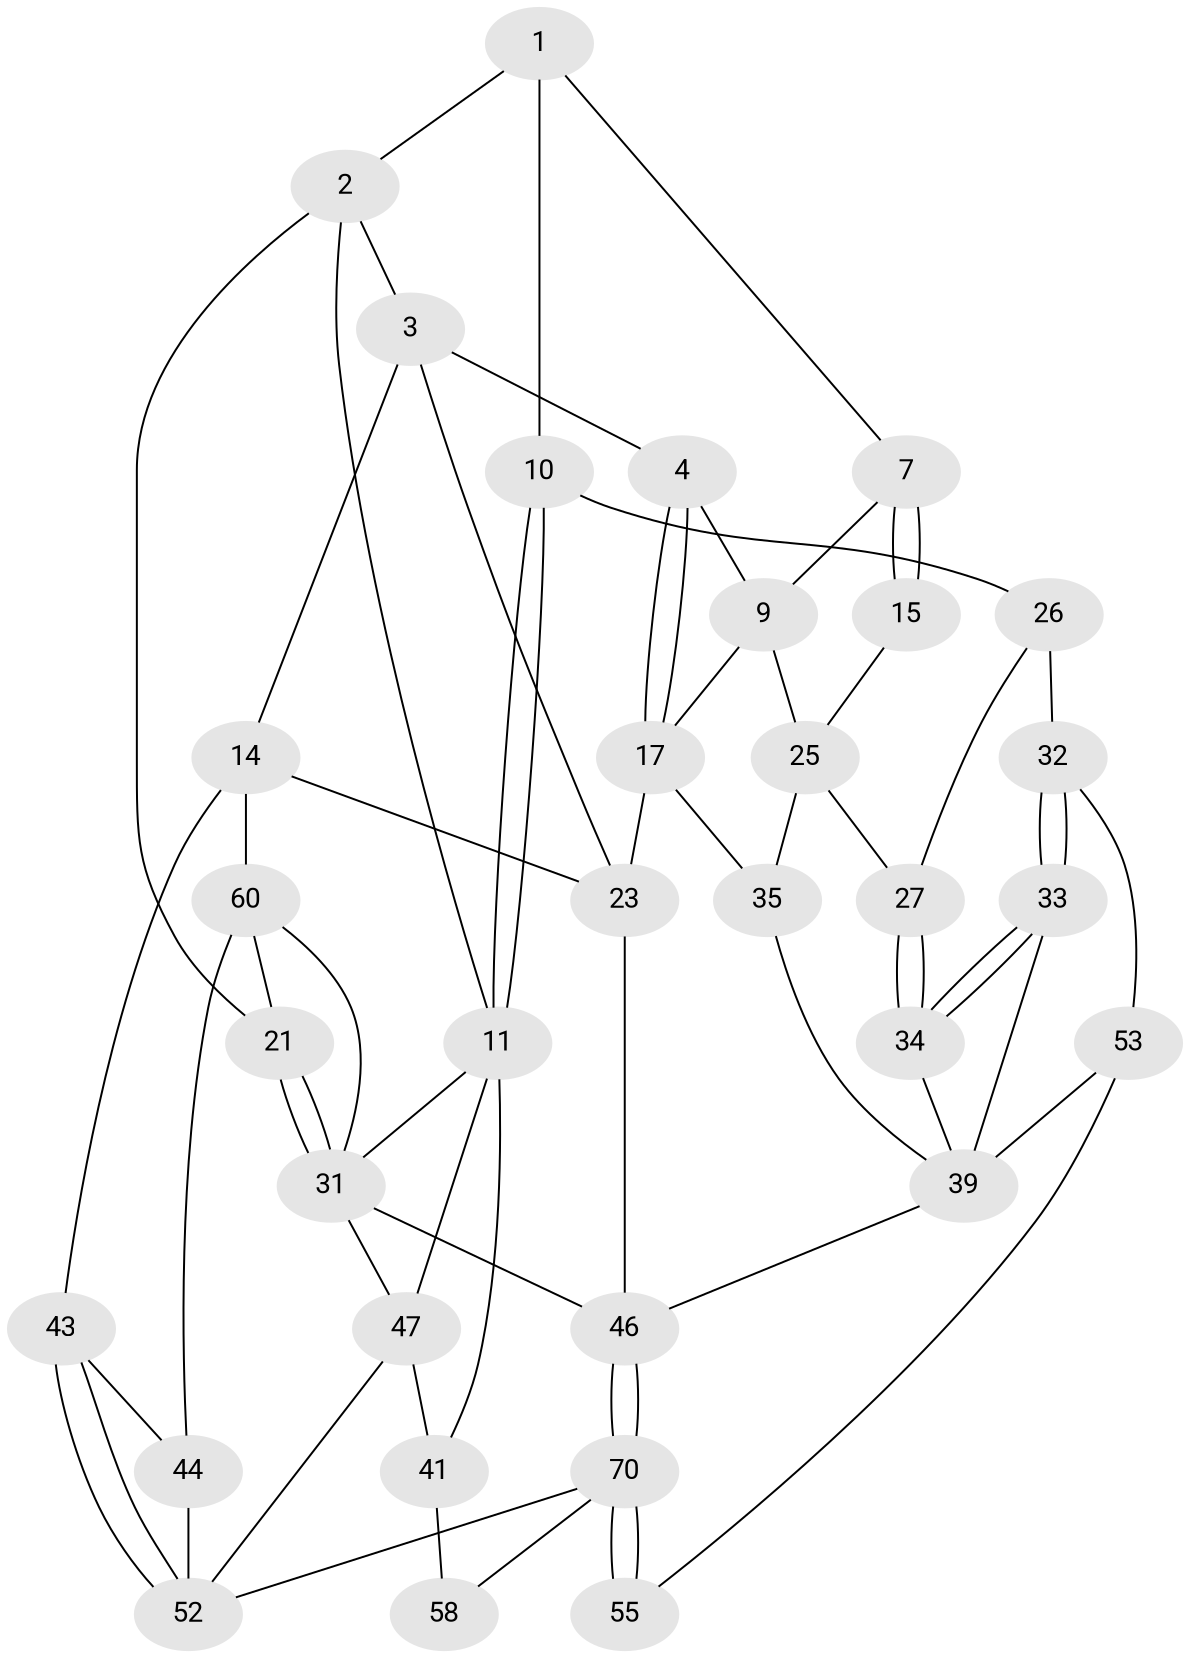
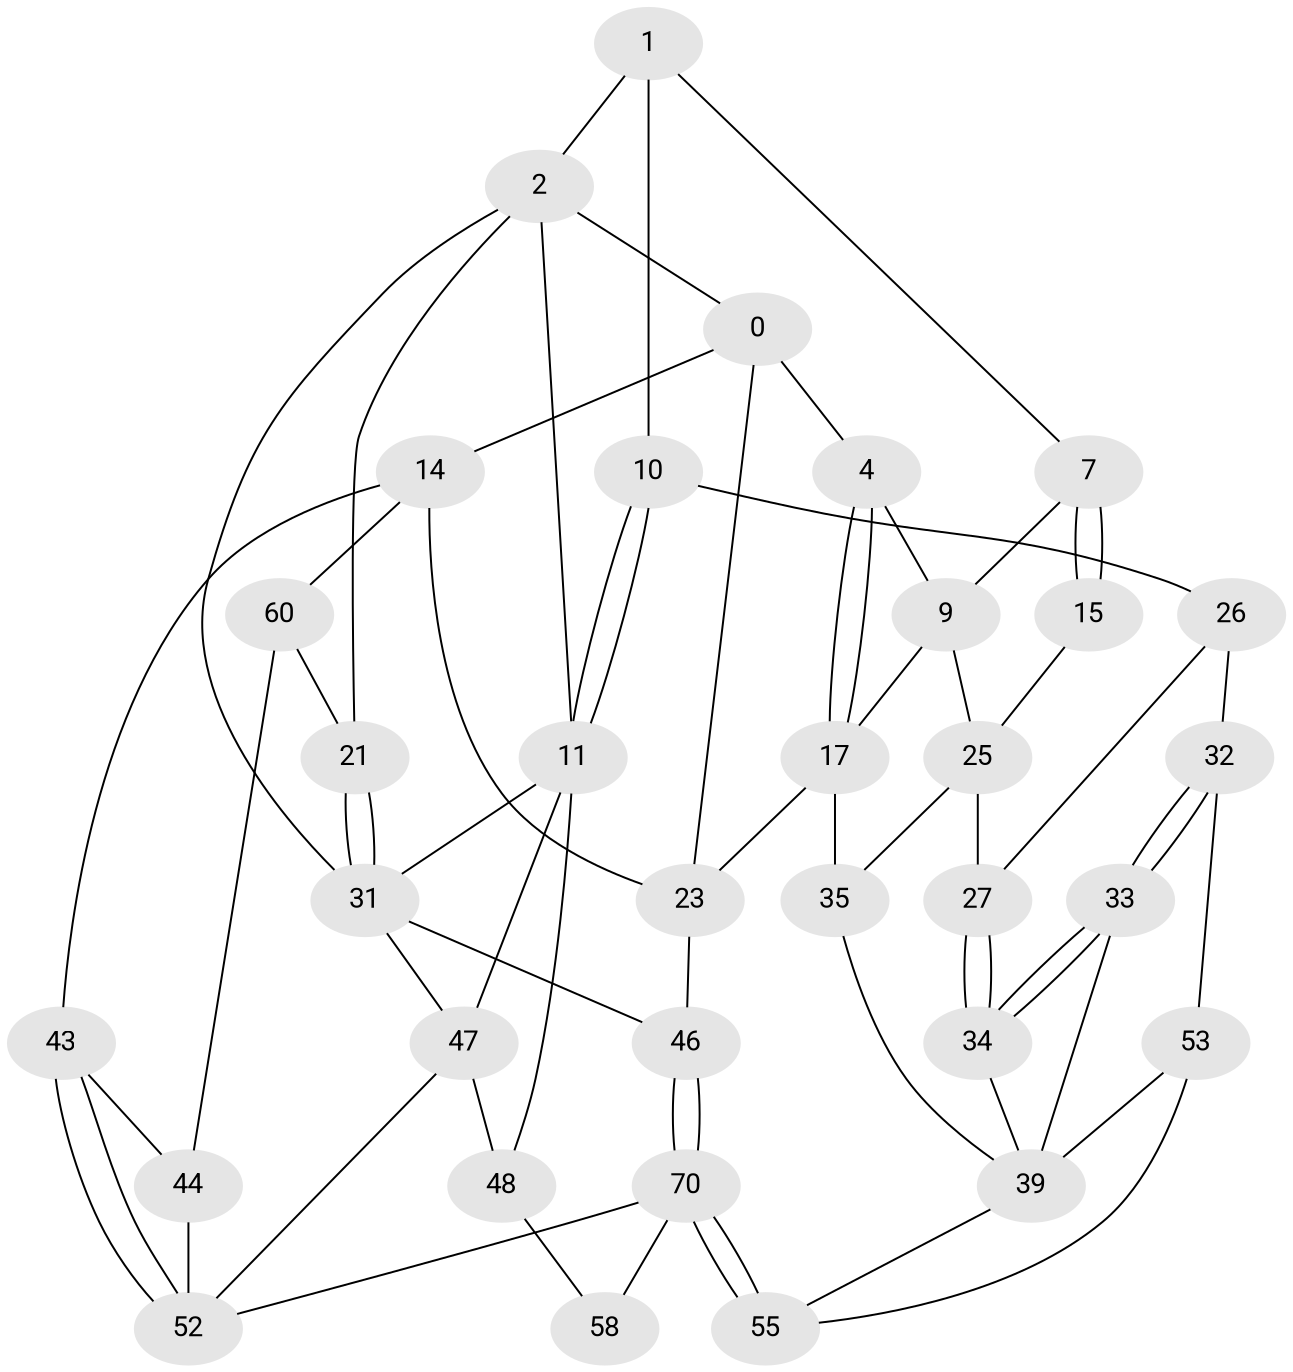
(411, 329) -> (758, 329)
(357, 1026) -> (232, 507)
(794, 1257) -> (899, 1257)
(434, 1472) -> (502, 1186)
